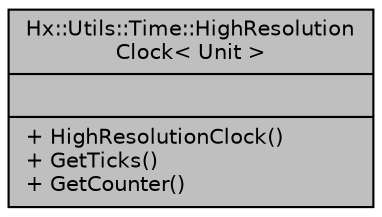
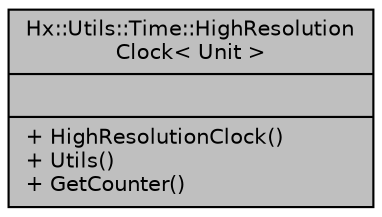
(92, 161) -> (71, 161)
